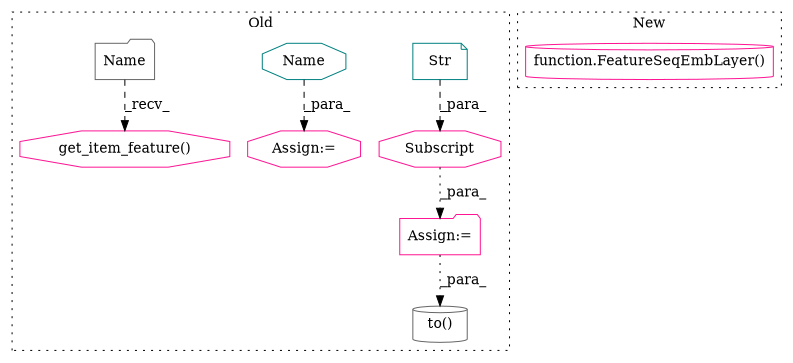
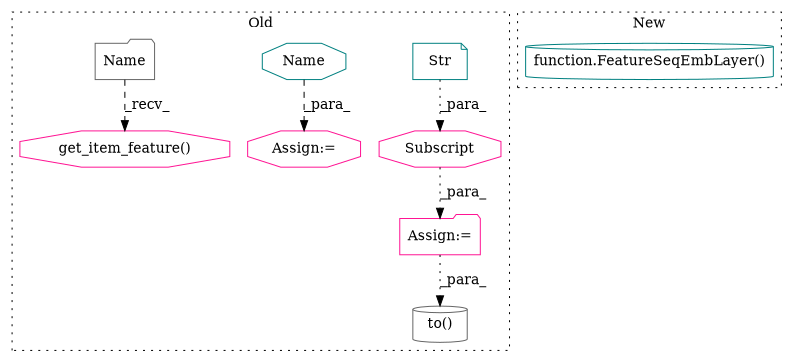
(649, 61) -> (649, 61)
(440, 100) -> (440, 100)
